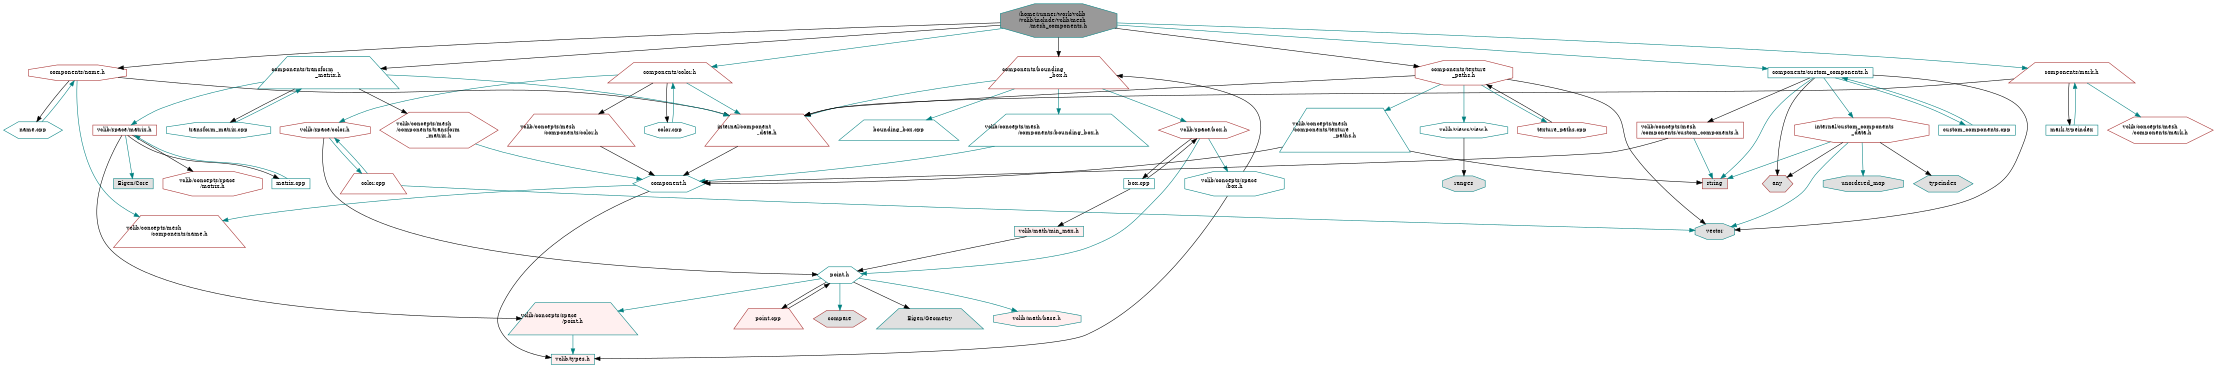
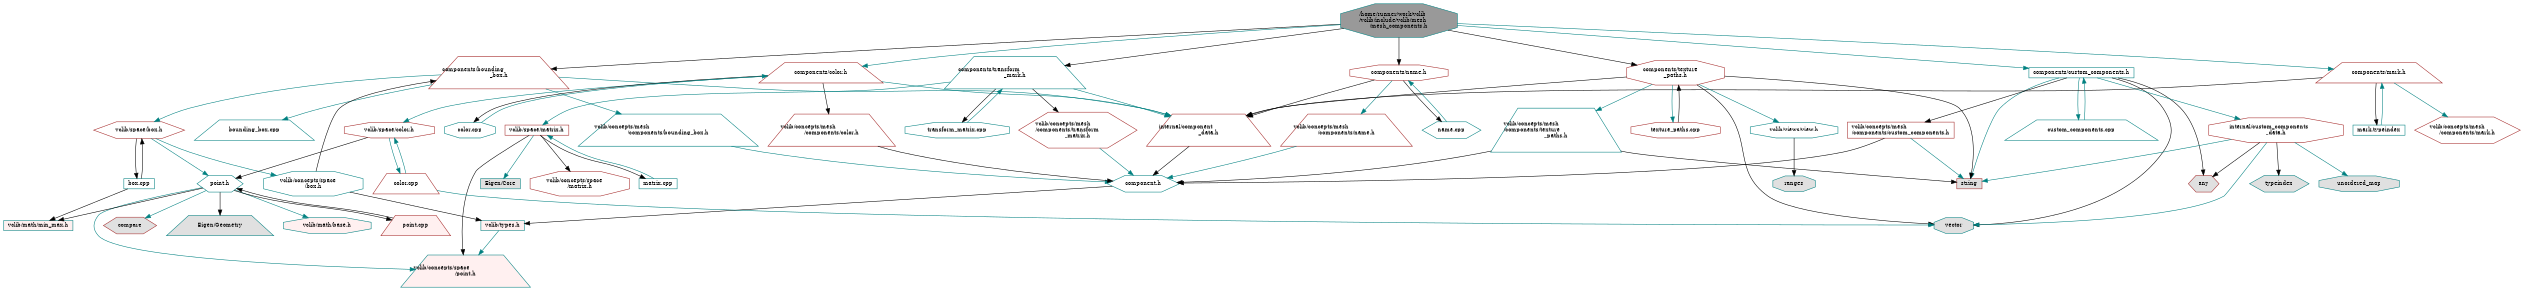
(328, 73) -> (1015, 73)
none -> (1854, 87)
(1977, 130) -> (2081, 130)
(431, 197) -> (1235, 163)
(945, 253) -> (98, 211)
(573, 342) -> (491, 241)
